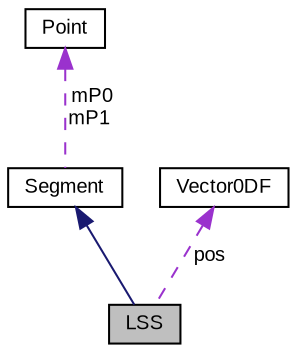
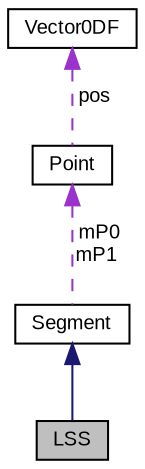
(179, 265) -> (72, 107)
